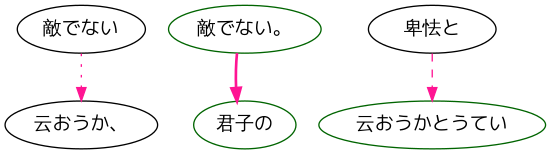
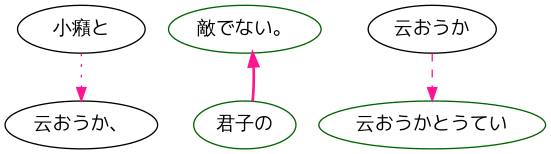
(81, 29) -> (81, 29)
(432, 29) -> (432, 29)
(236, 70) -> (254, 84)
